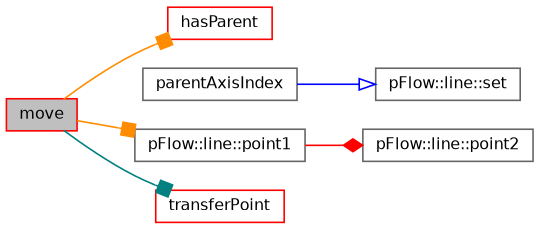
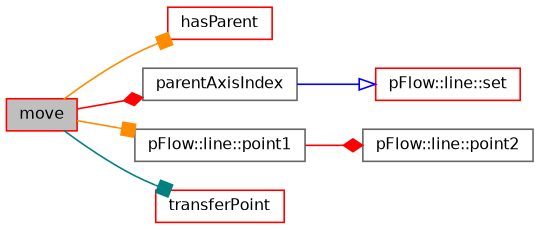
(448, 84) -> (448, 84)
none -> (100, 105)
